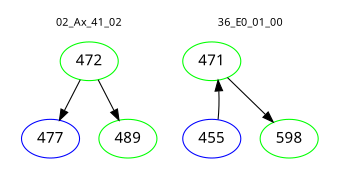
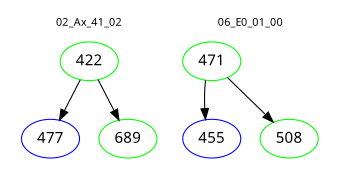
(250, 23) -> (250, 23)
(89, 61) -> (89, 61)
(219, 105) -> (205, 94)
(128, 139) -> (128, 139)
(289, 139) -> (289, 139)
